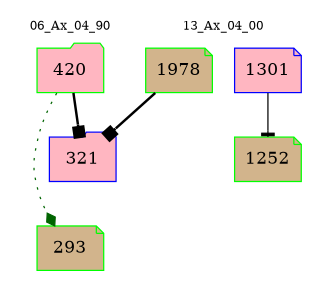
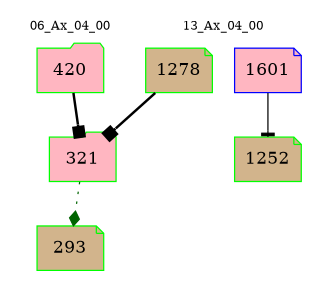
(70, 27) -> (70, 27)
(179, 70) -> (179, 70)
(268, 70) -> (268, 70)
(35, 152) -> (78, 196)
(83, 159) -> (83, 159)
